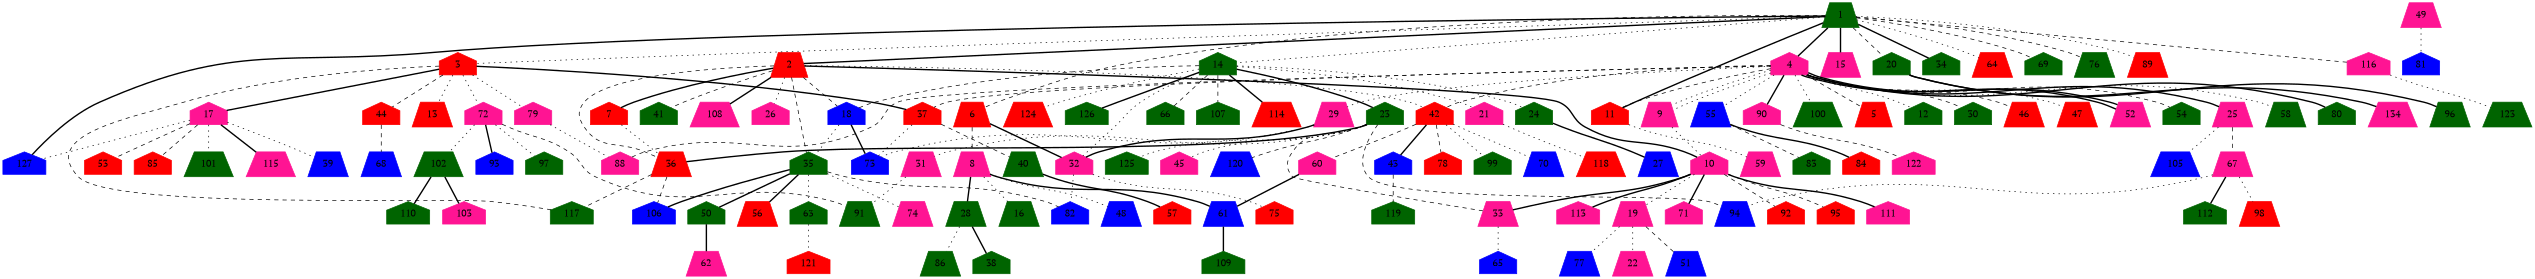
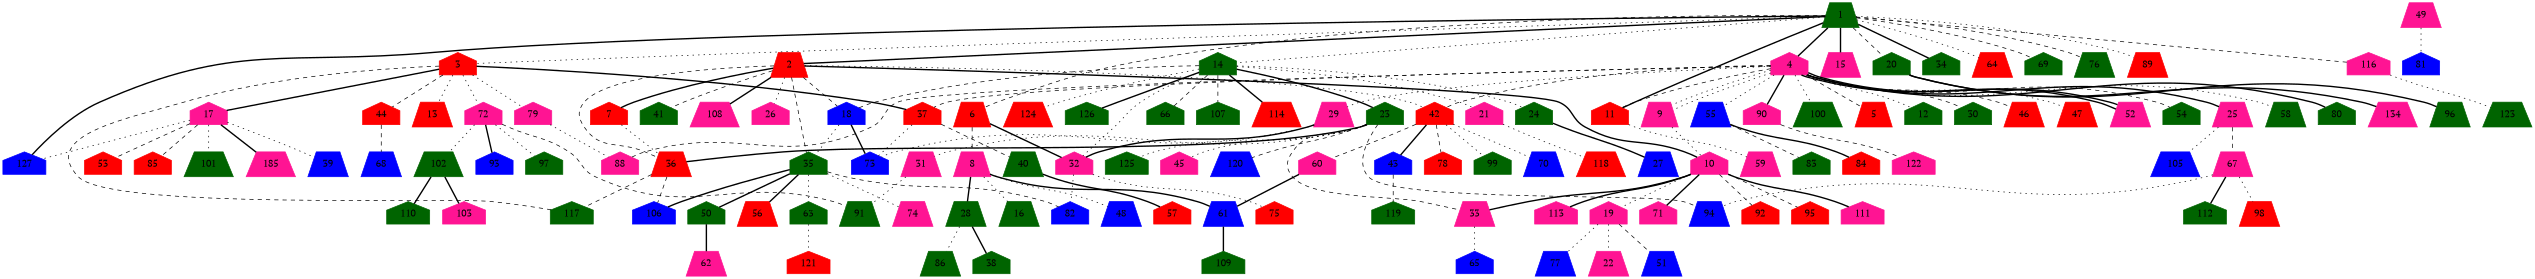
(271, 164) -> (271, 164)
(1633, 214) -> (1609, 214)
